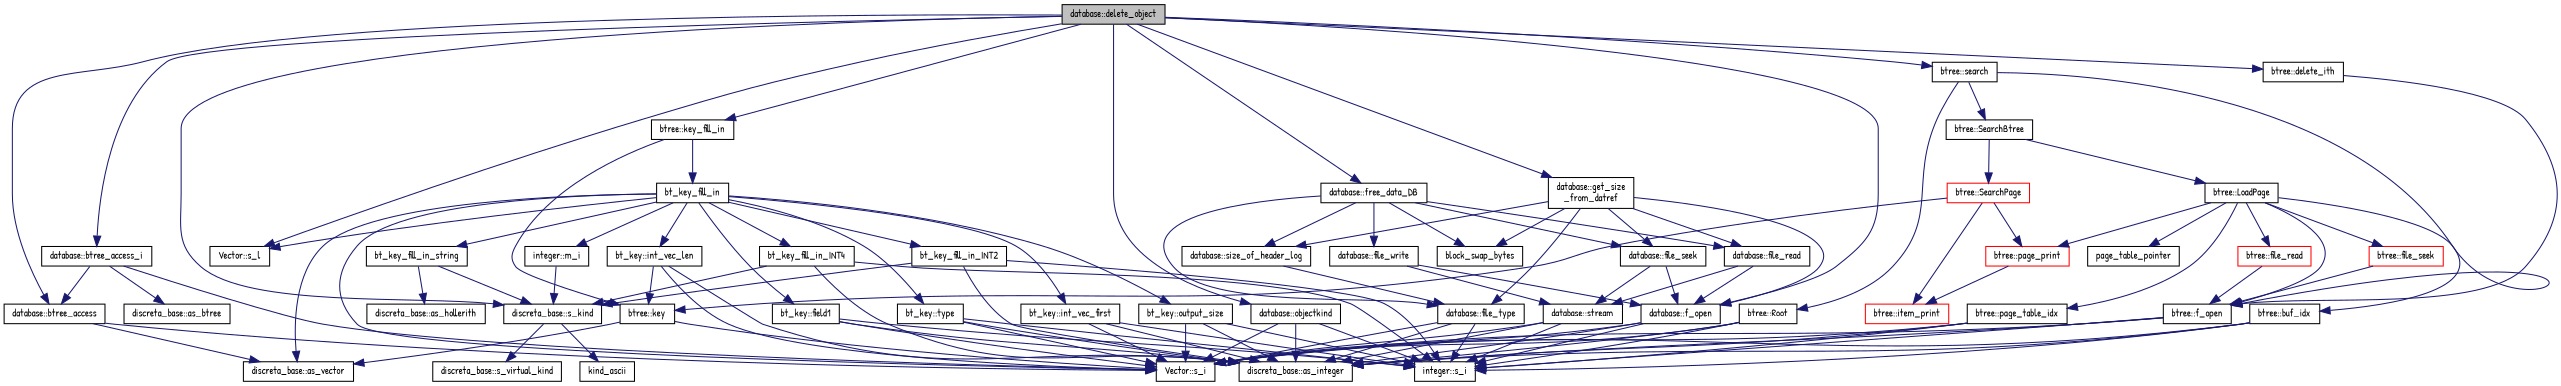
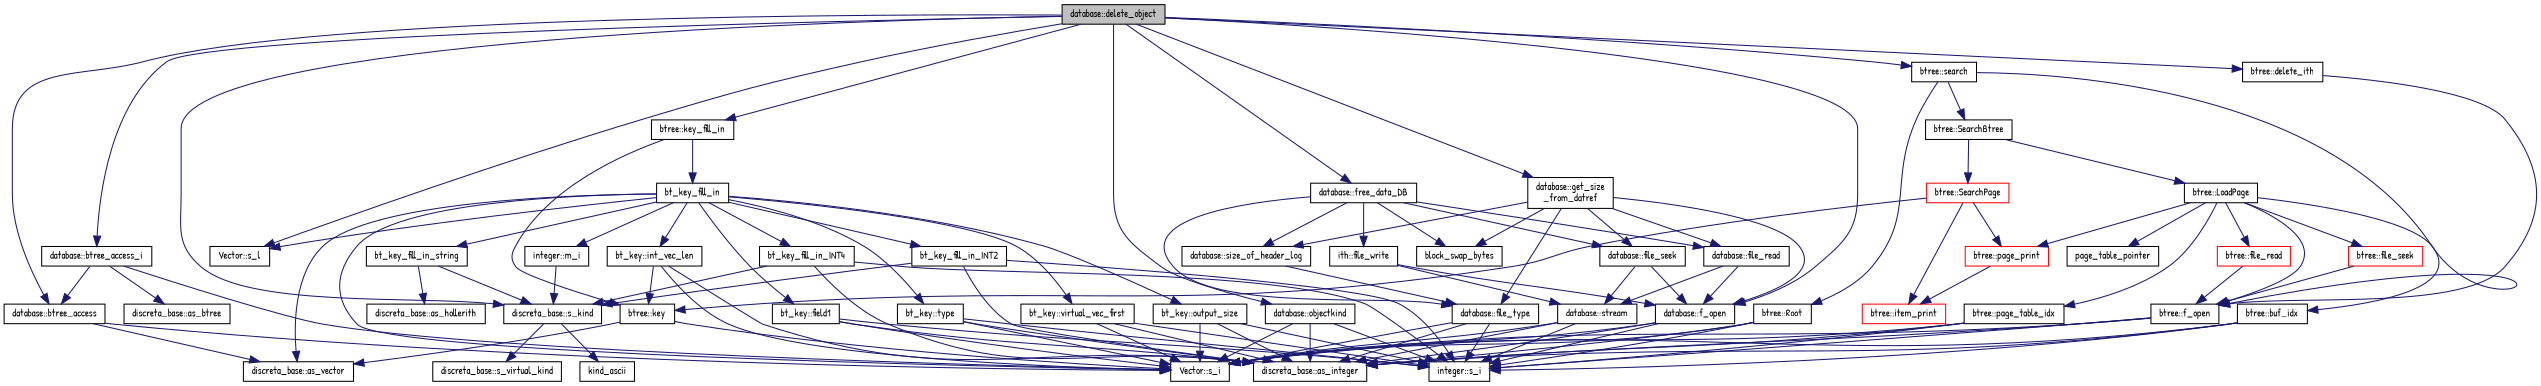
(1374, 256) -> (1364, 256)
(1070, 314) -> (1078, 314)
